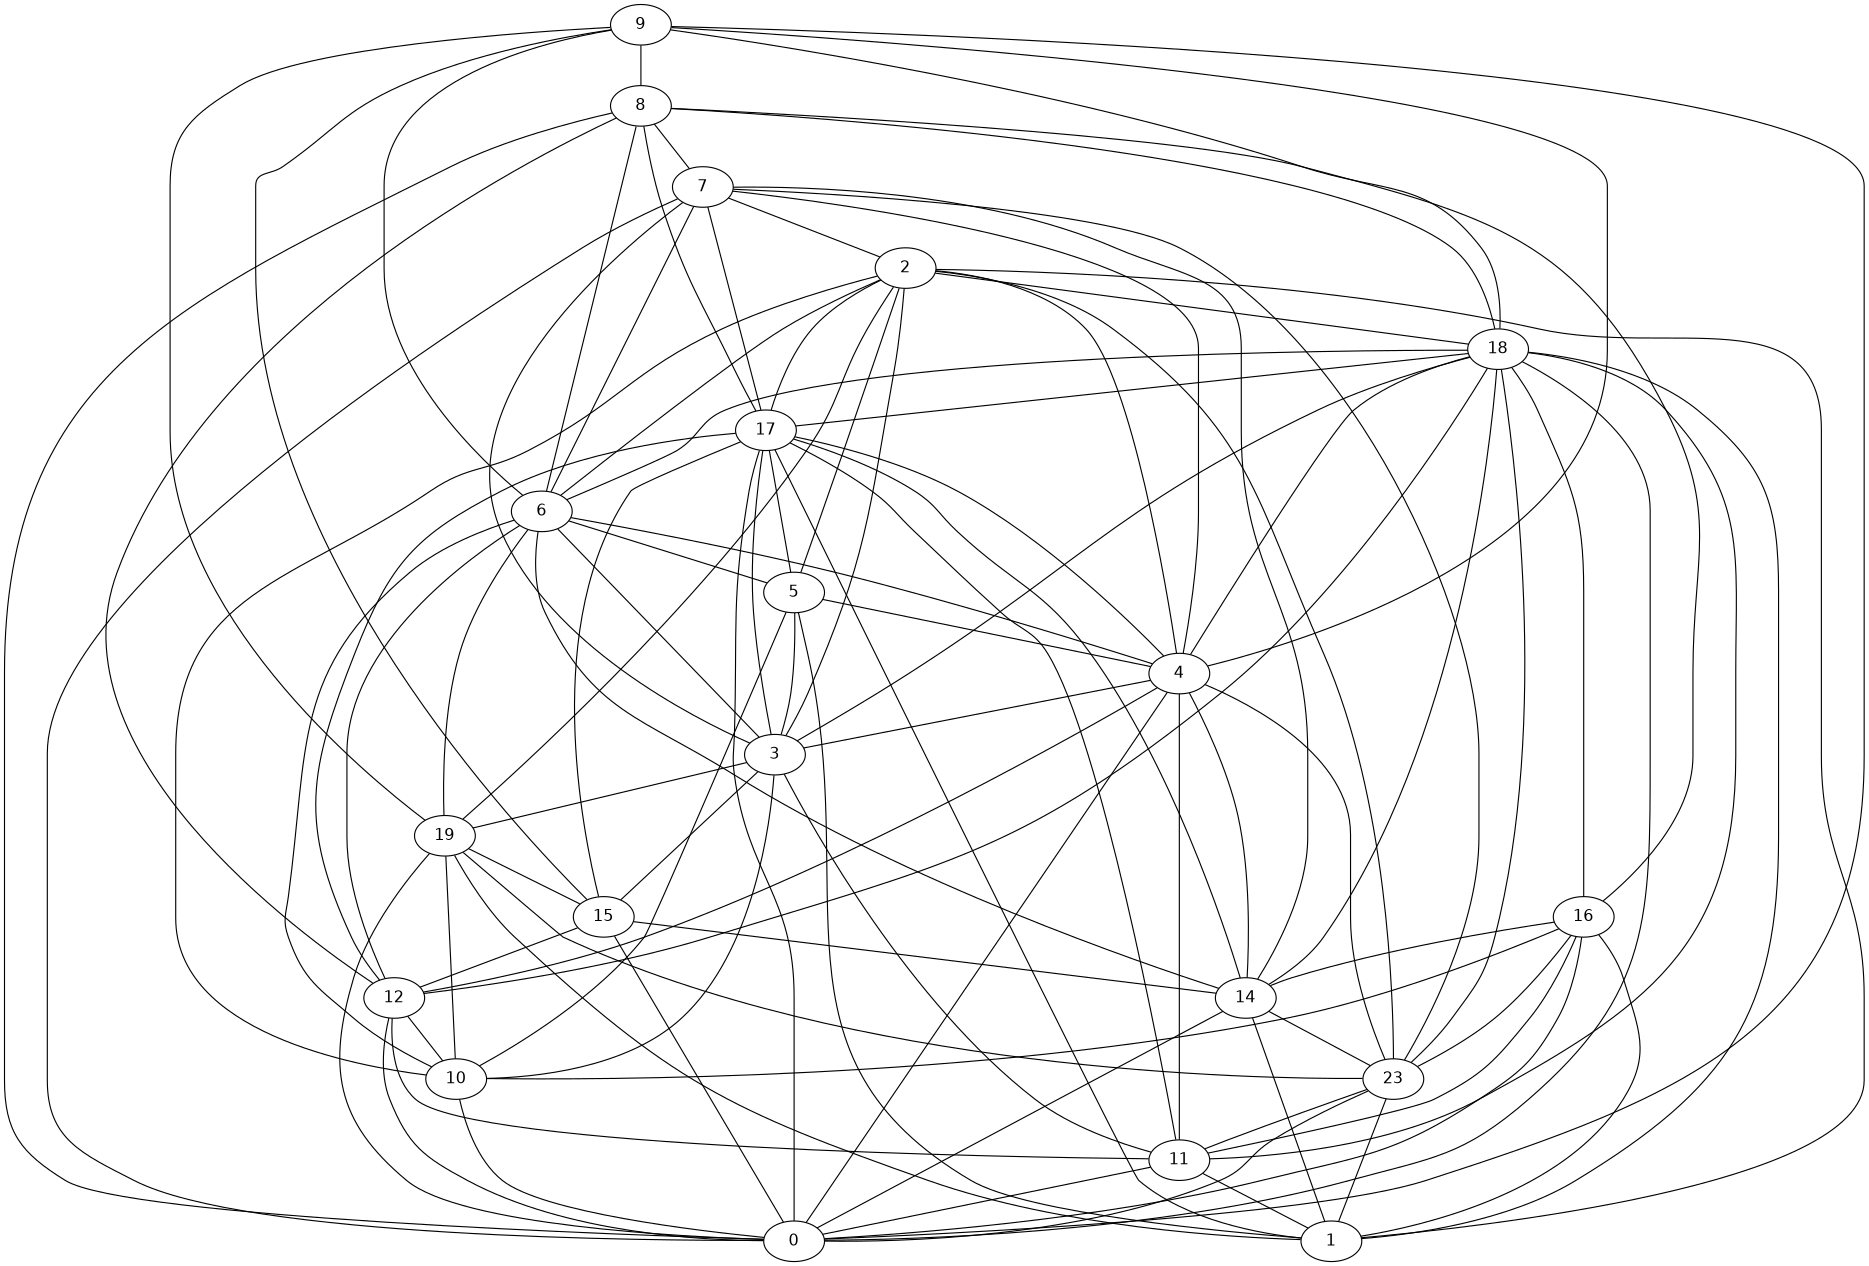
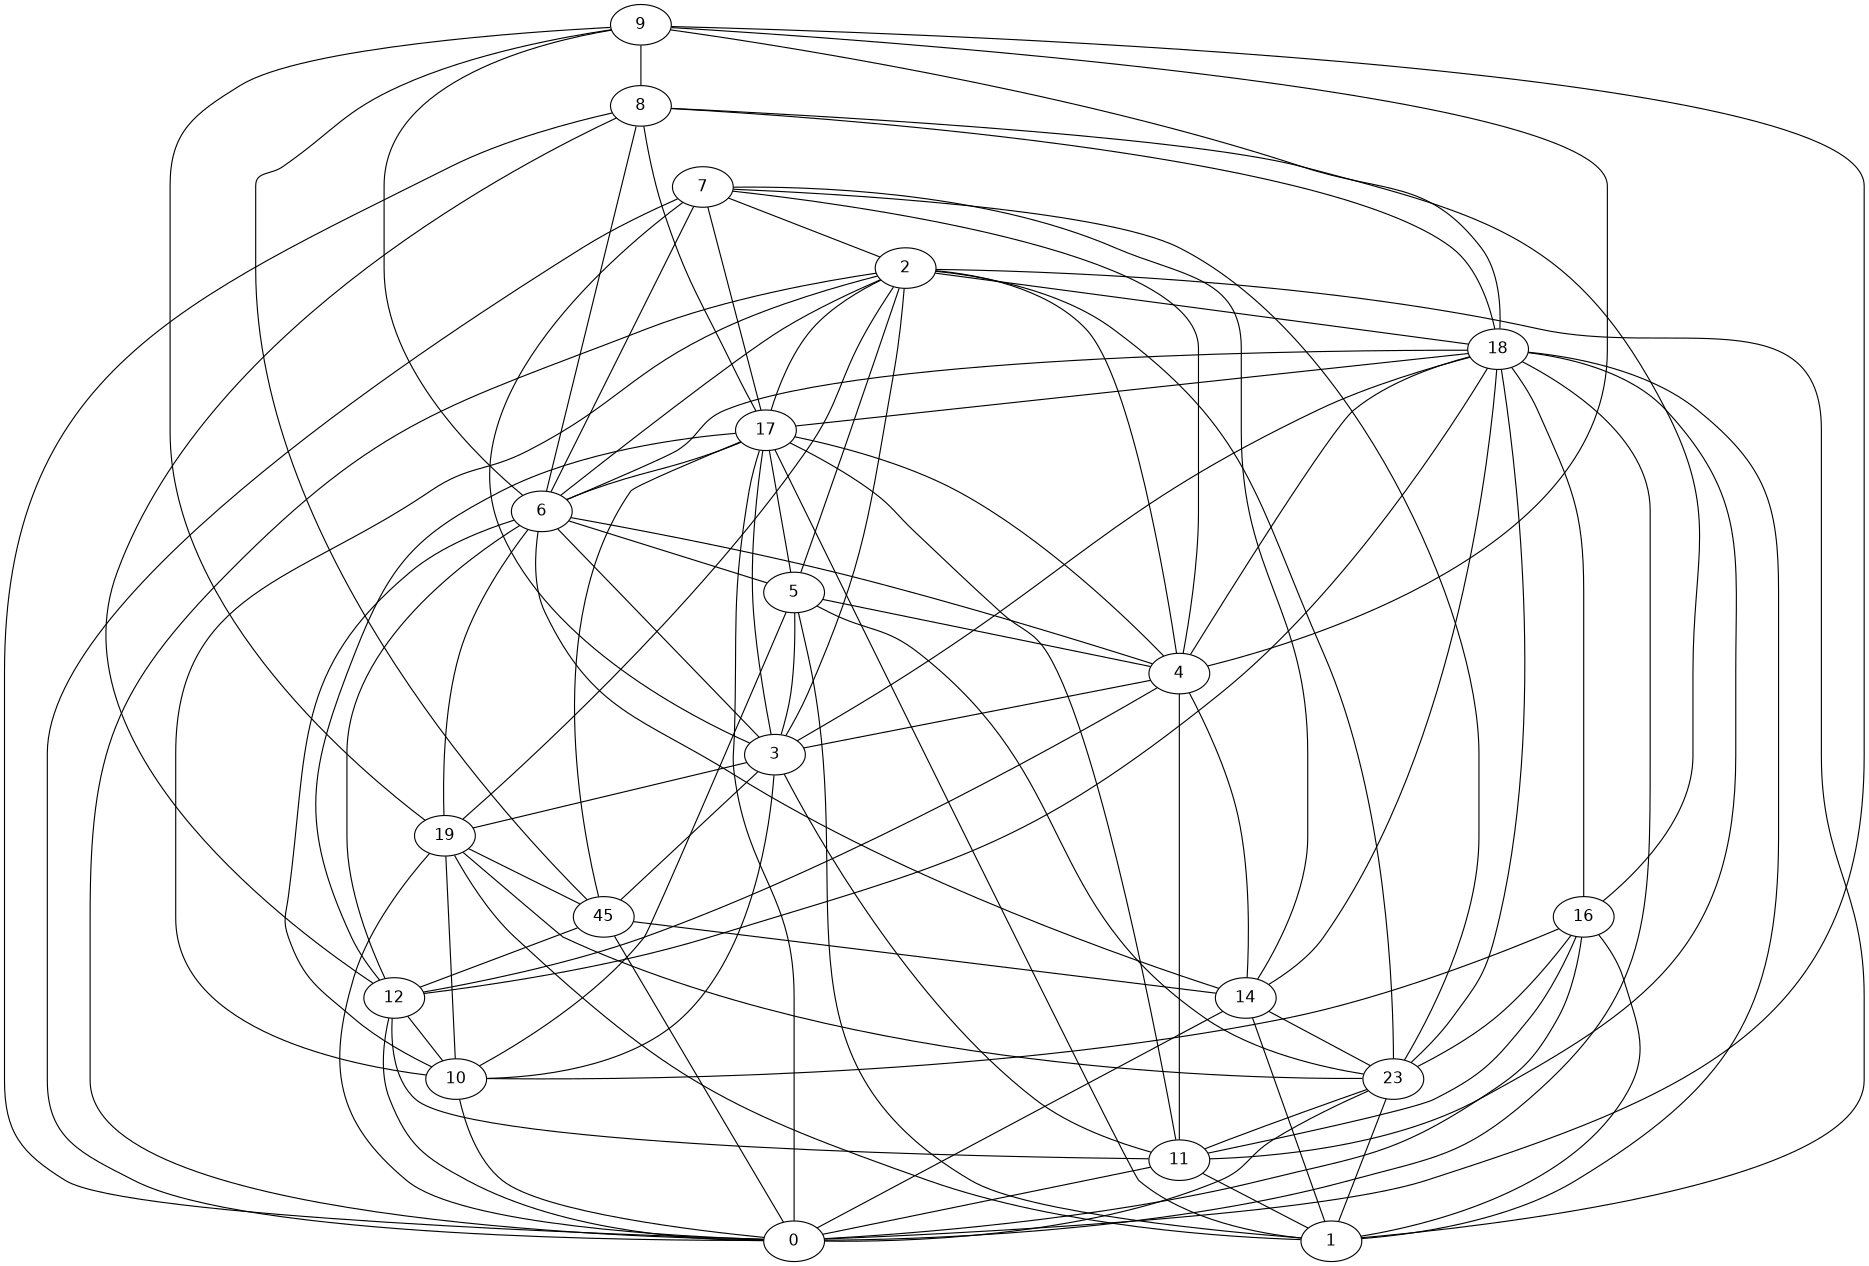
(672, 146) -> none
(1097, 663) -> (654, 471)
(1351, 839) -> (1072, 863)
(604, 917) -> (604, 917)
(1411, 948) -> none
(987, 957) -> (97, 803)
